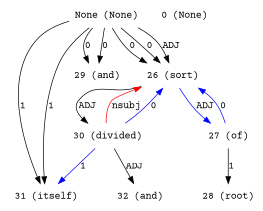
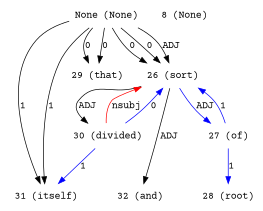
(185, 15) -> (185, 15)
(97, 76) -> (97, 76)
(223, 106) -> (223, 106)
(122, 163) -> (158, 133)
(228, 163) -> (228, 163)
